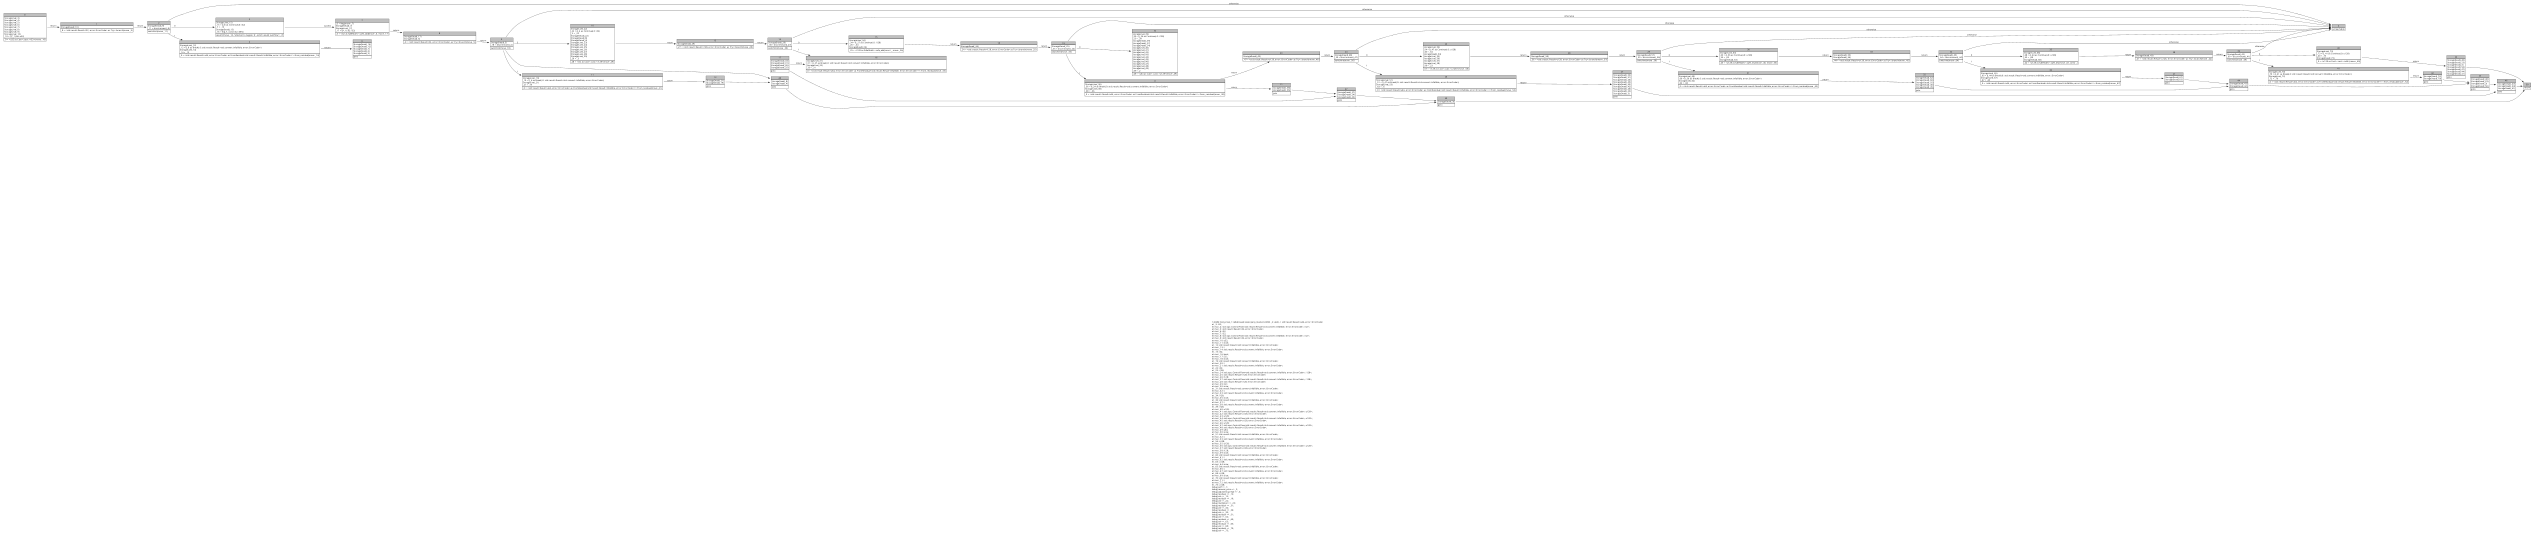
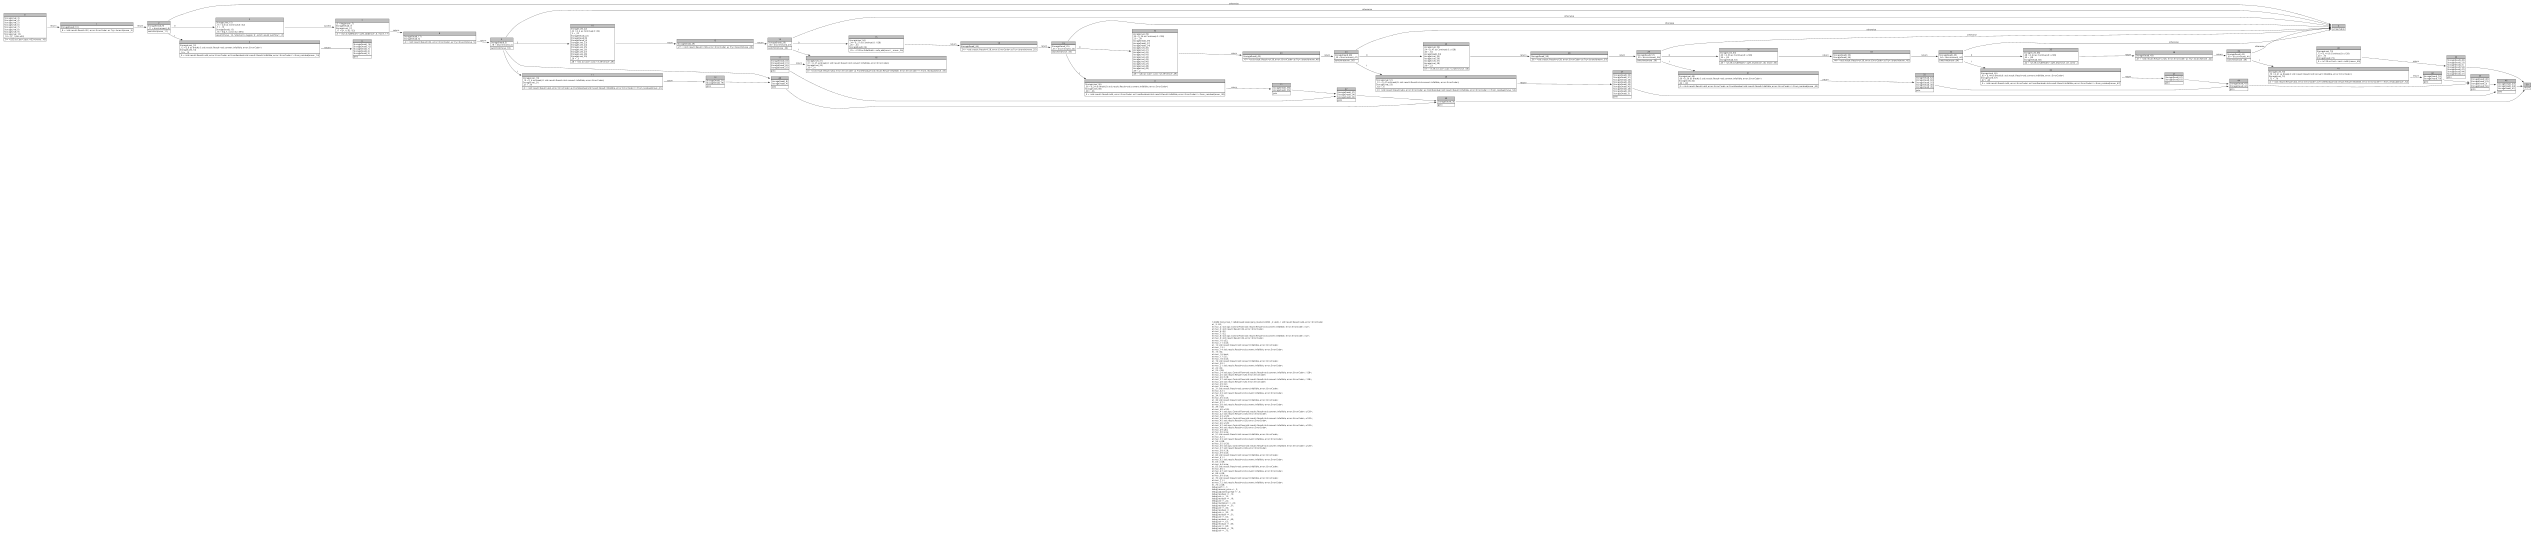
(2283, 55) -> none
(1245, 72) -> (1209, 54)
